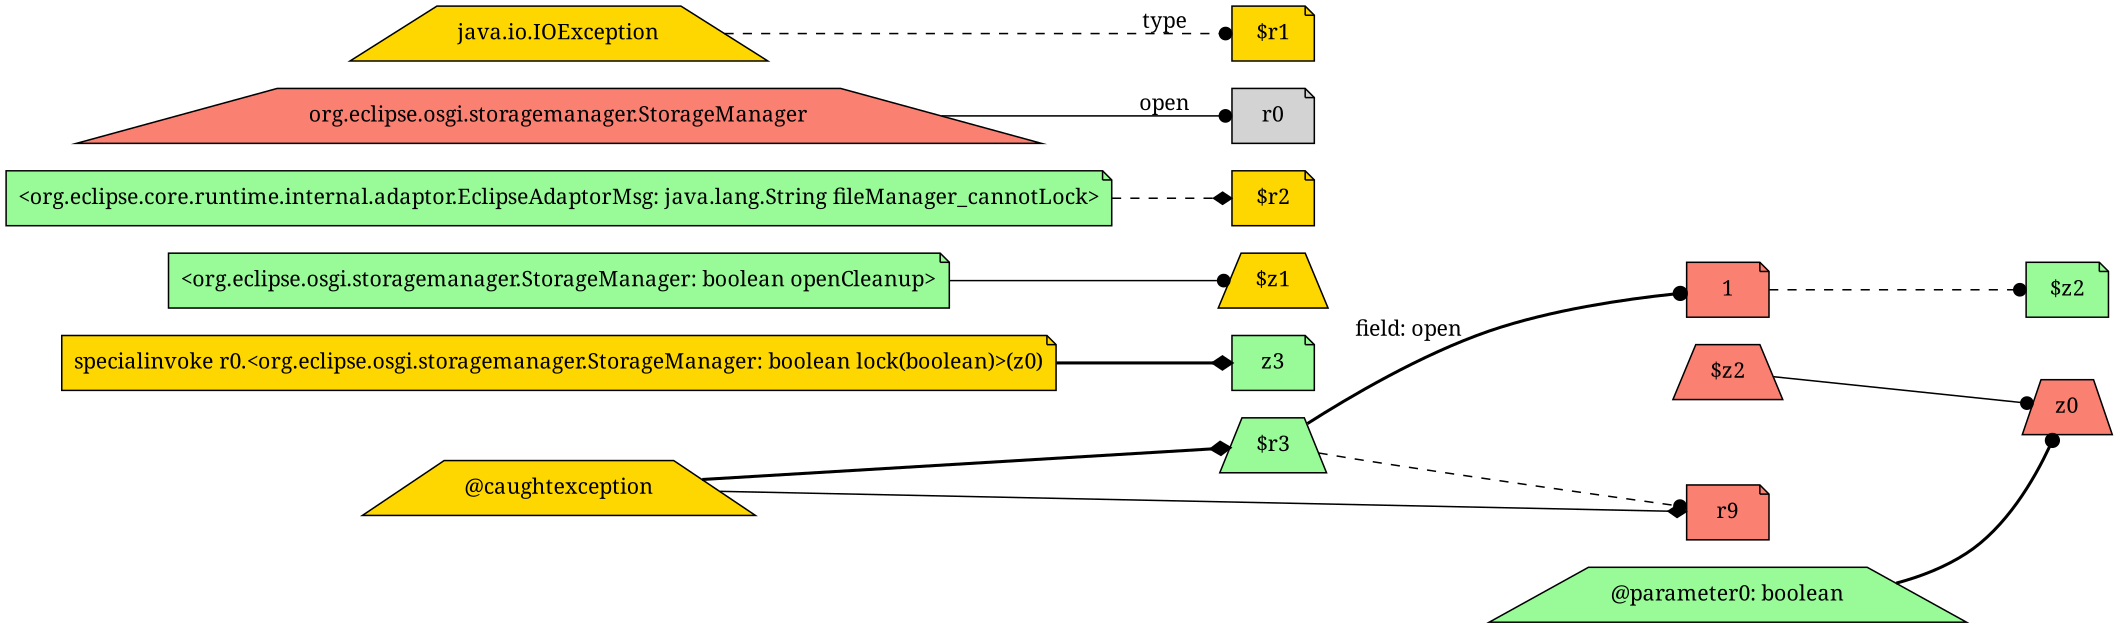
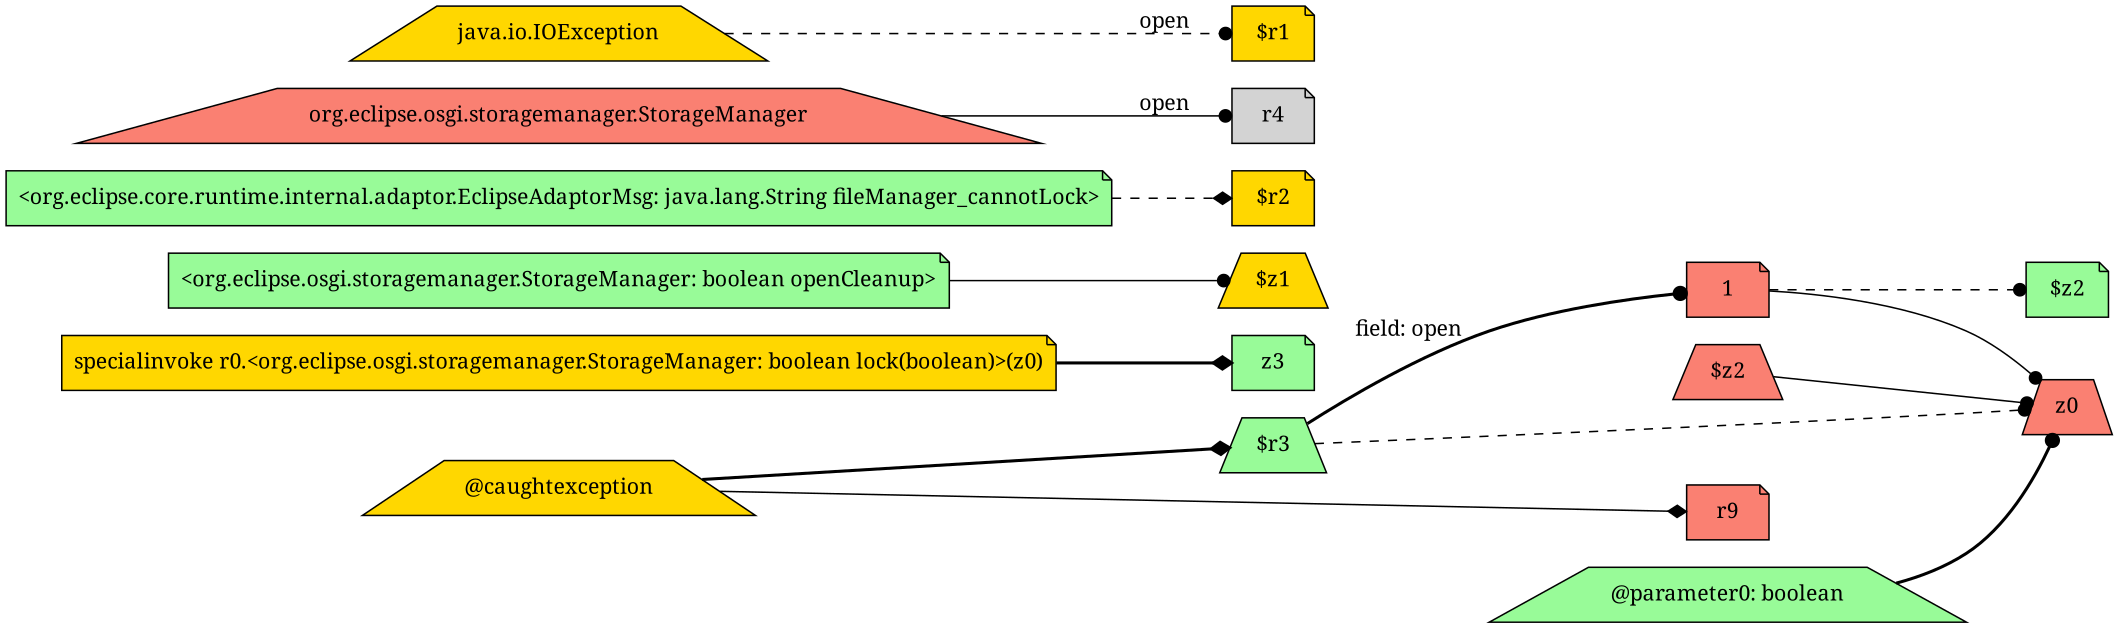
(1165, 22) -> (1165, 22)
(1273, 116) -> (1273, 116)
none -> (1907, 311)
(1496, 480) -> (1667, 428)
